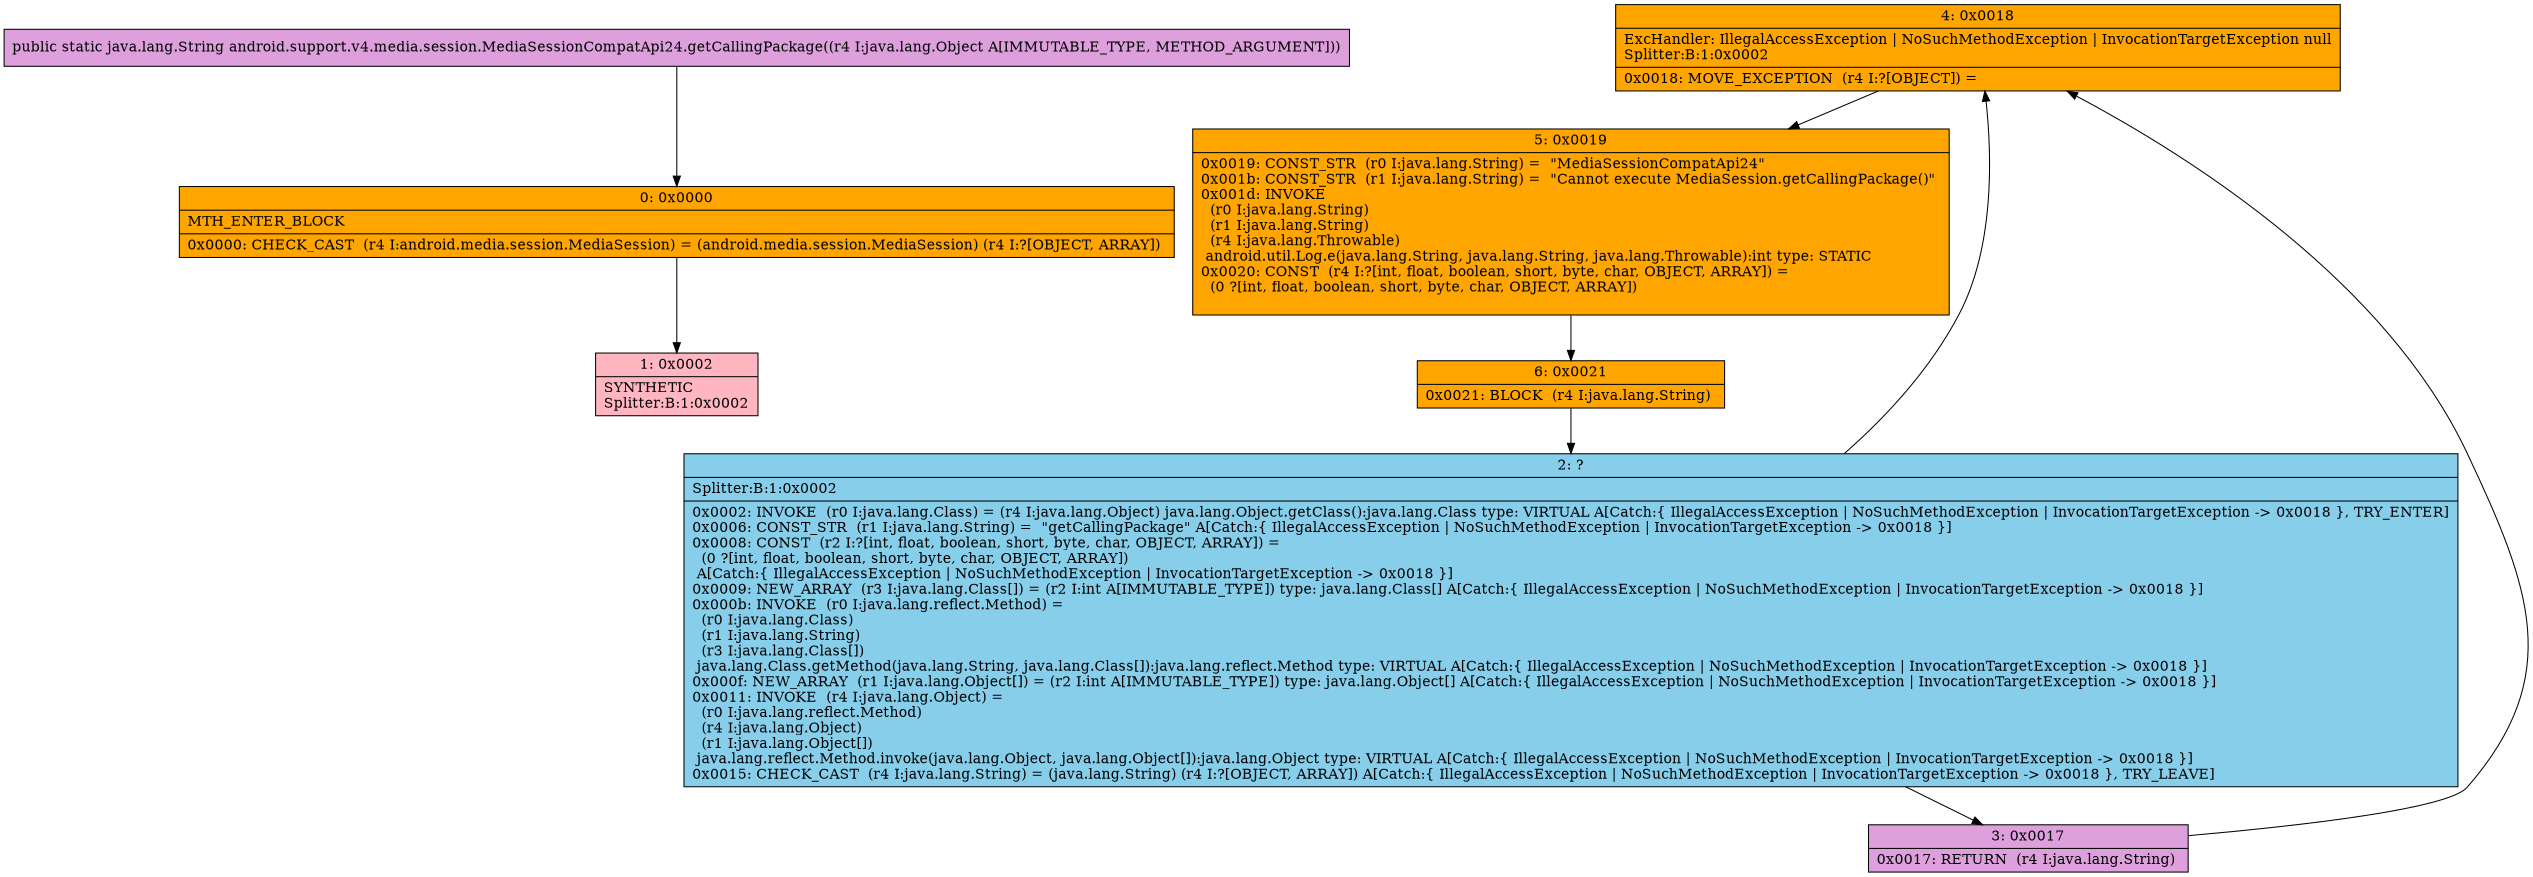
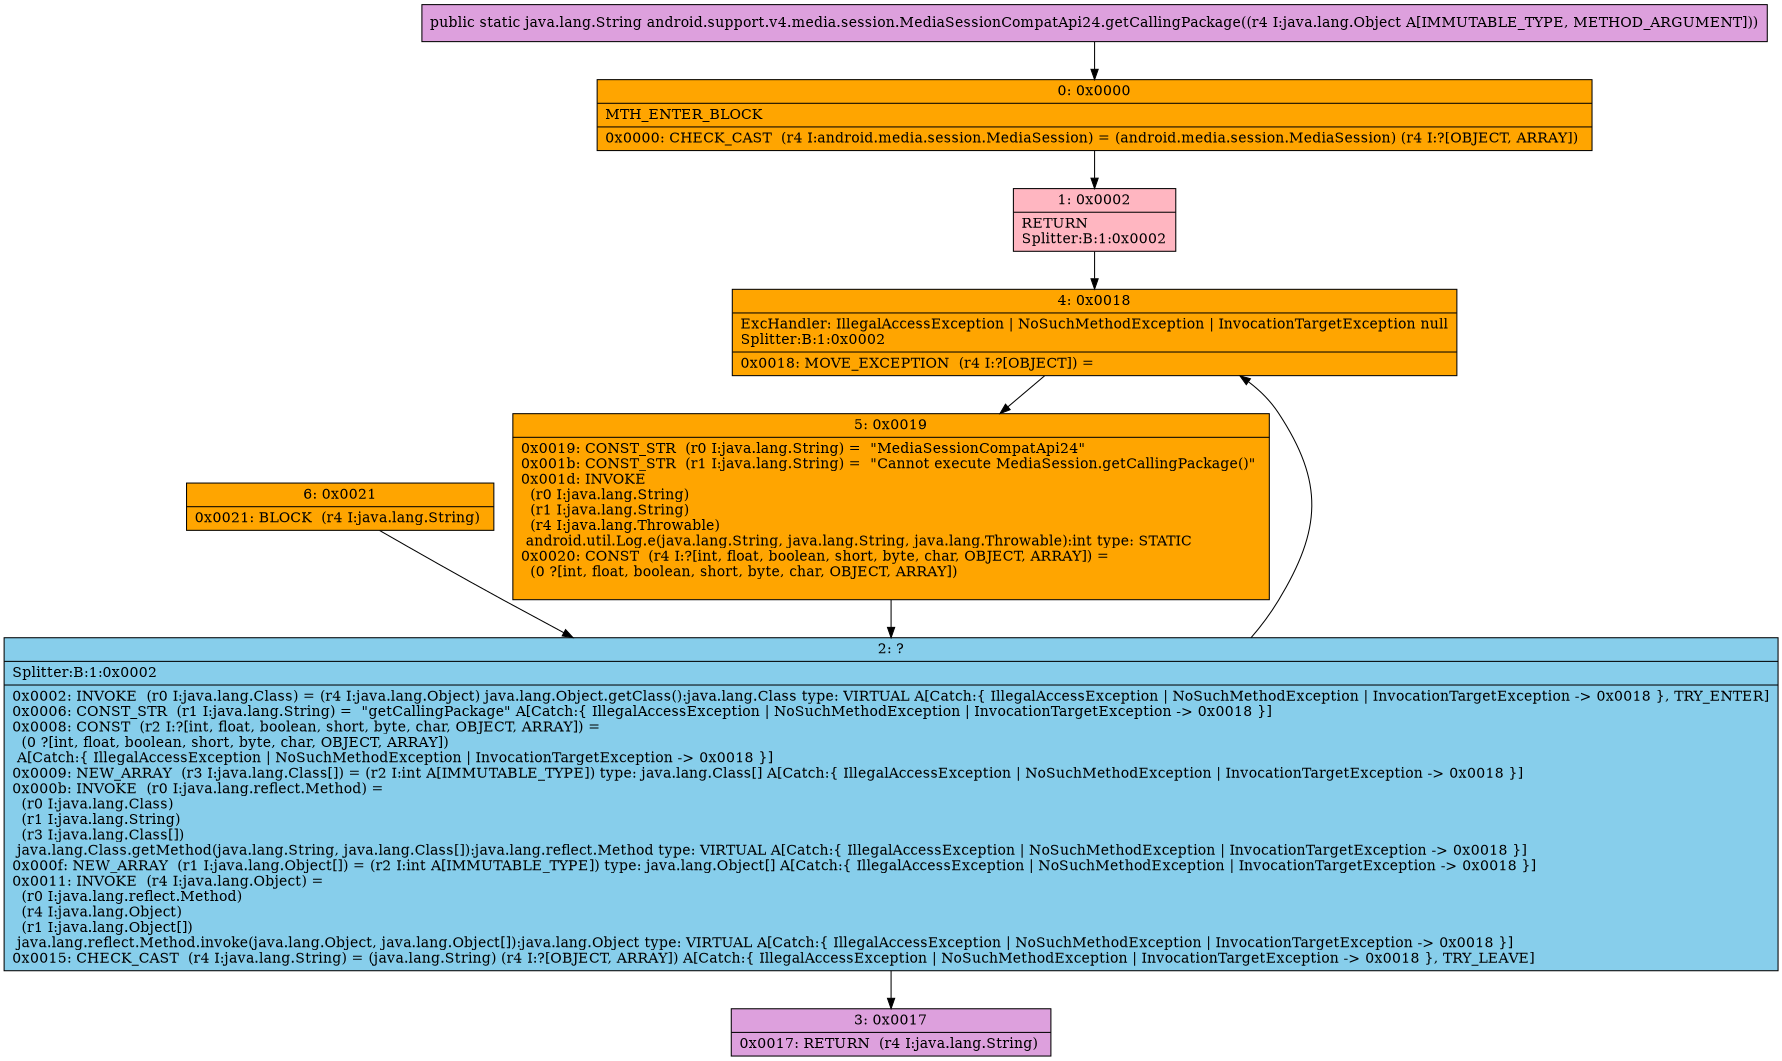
(1571, 333) -> (891, 614)
(649, 388) -> (1055, 224)
(2490, 502) -> (1095, 265)
